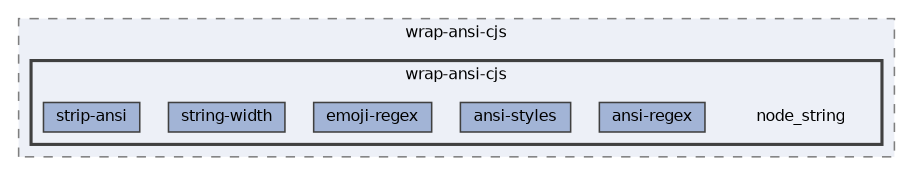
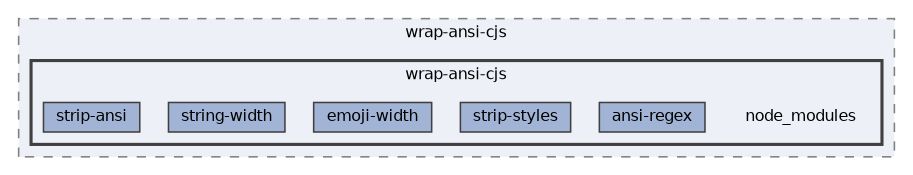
(373, 117) -> (373, 117)
(516, 117) -> (516, 117)
(801, 117) -> (801, 117)
